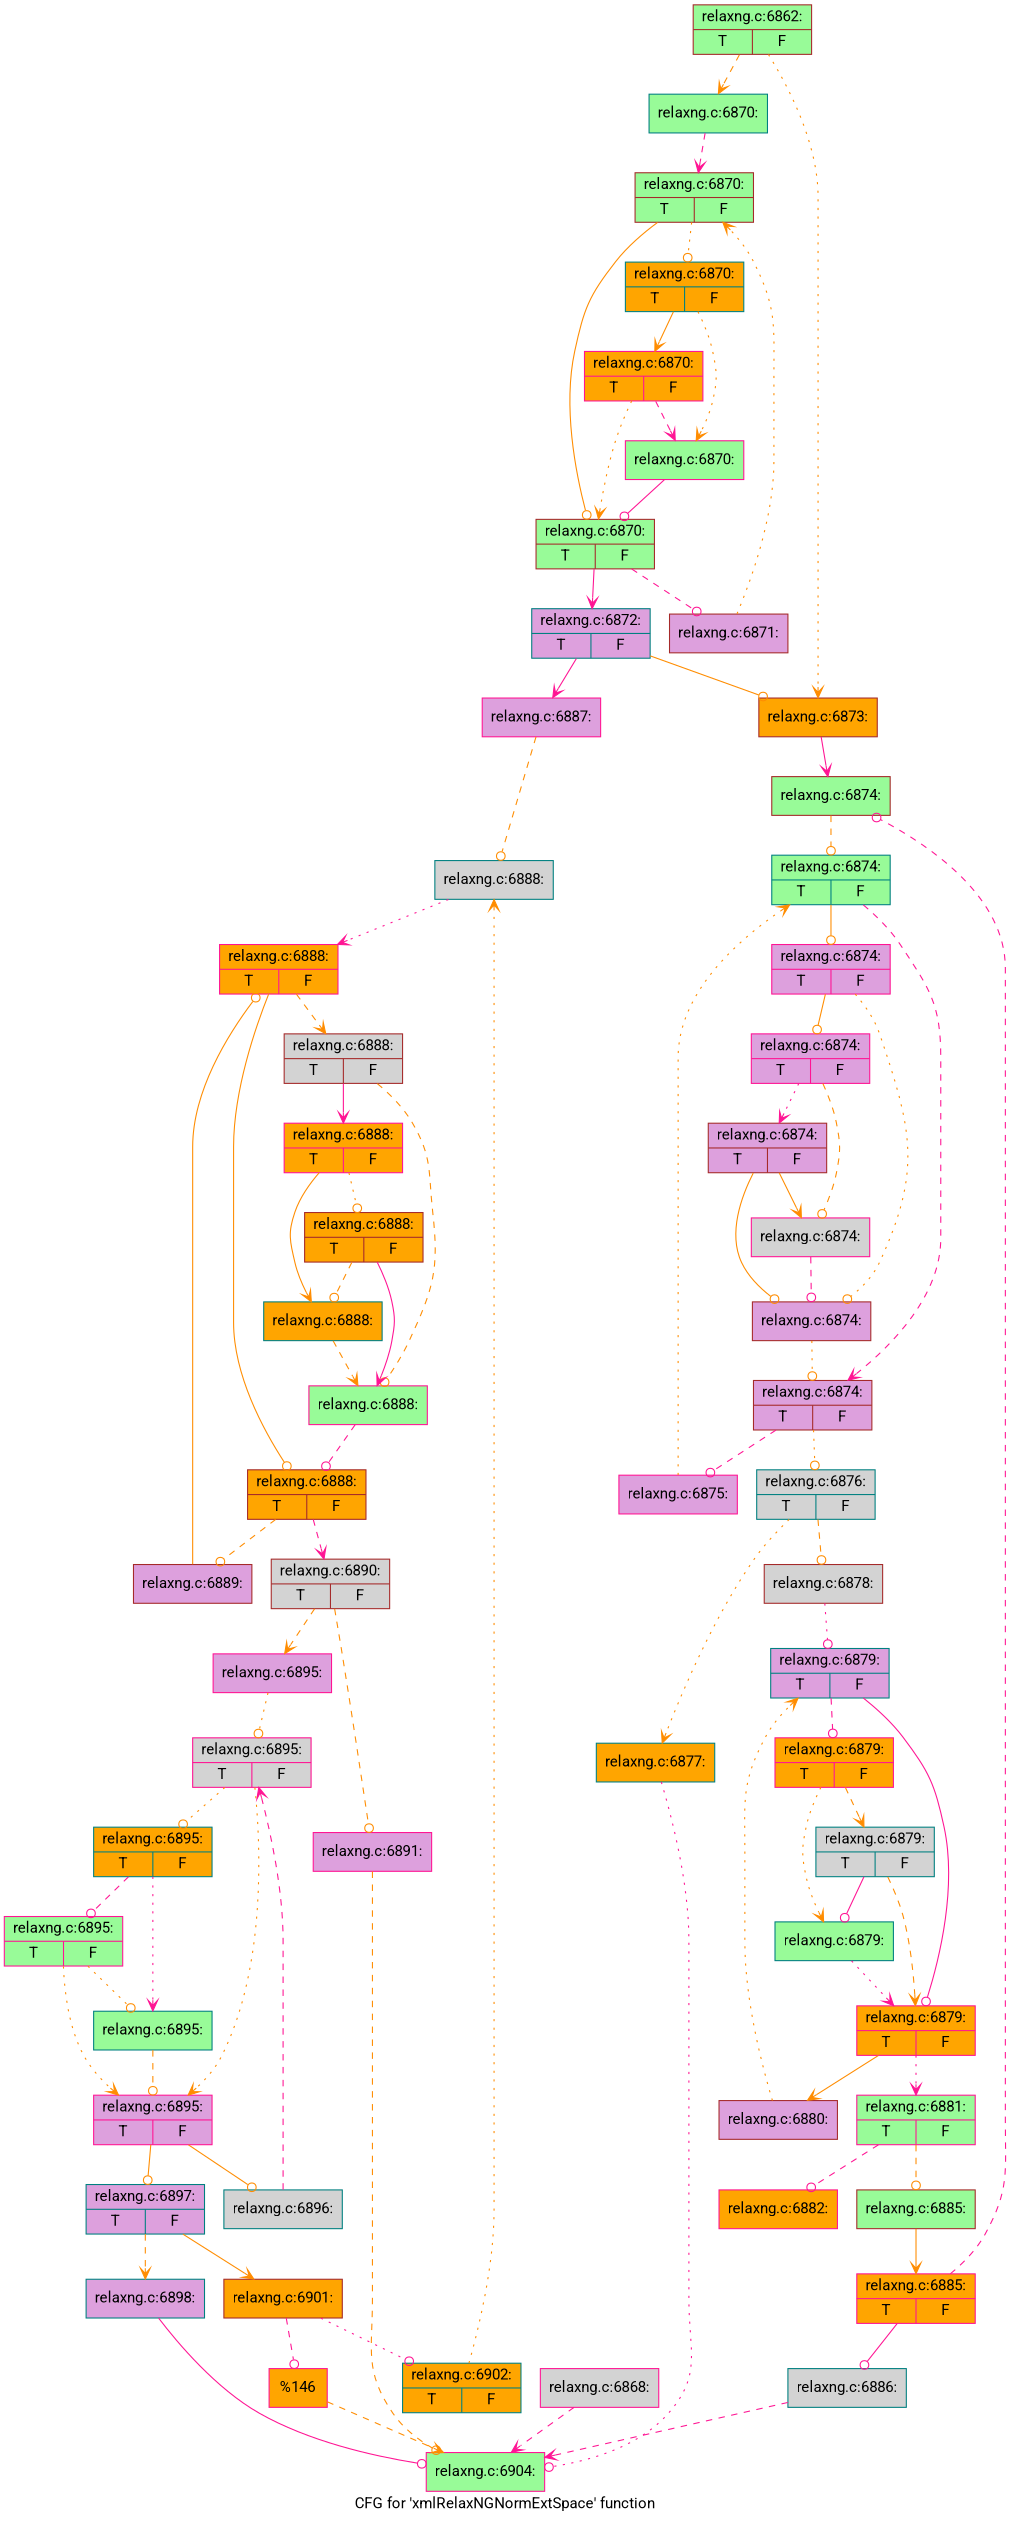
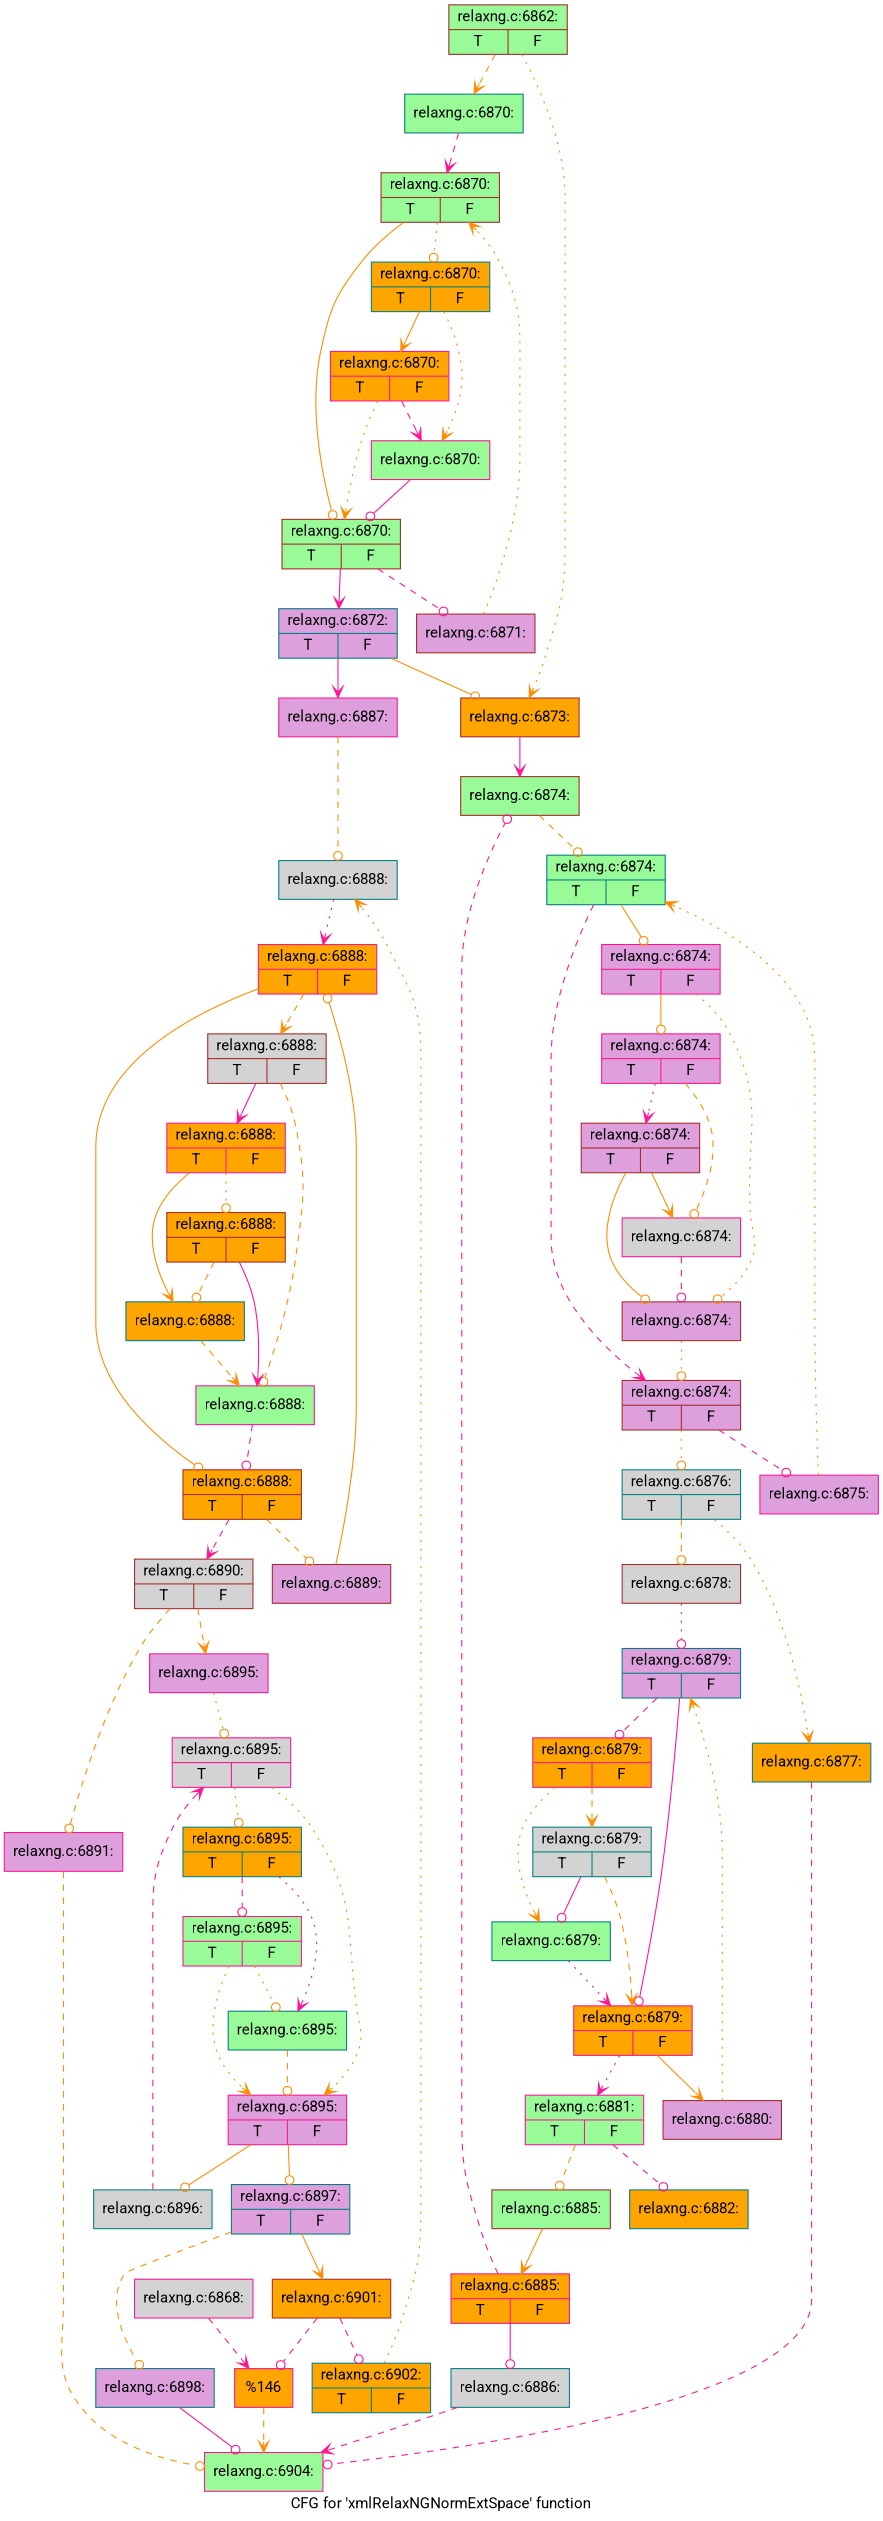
(689, 2164) -> (810, 2304)
(778, 2209) -> (689, 2209)
(145, 2251) -> (134, 2269)
(363, 2339) -> (348, 2337)
(547, 2427) -> (225, 2339)
